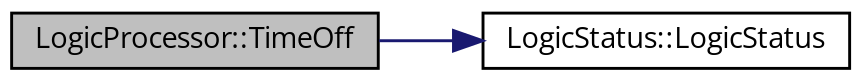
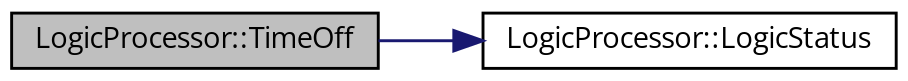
(666, 41) -> (690, 41)
